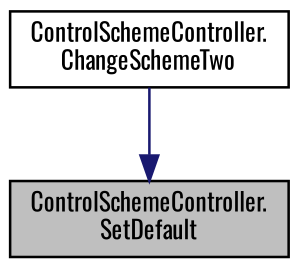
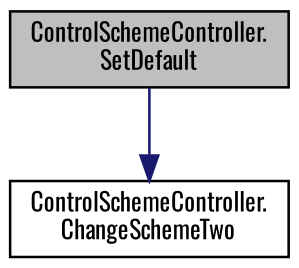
(149, 121) -> (149, 121)
